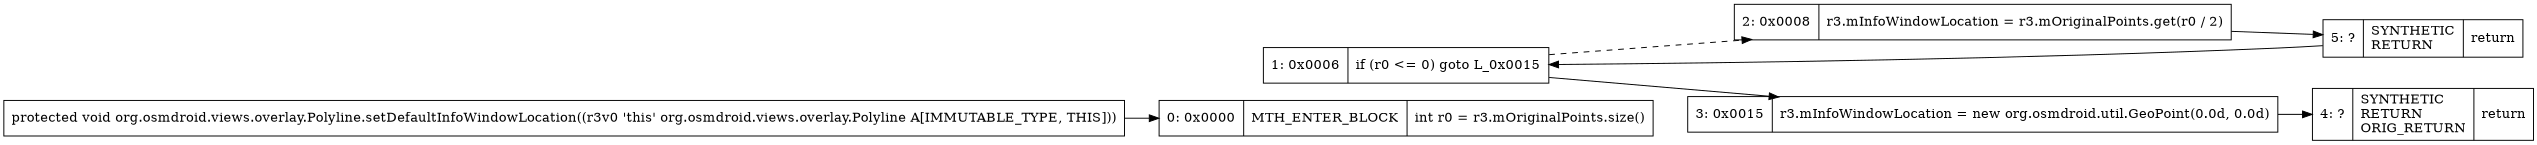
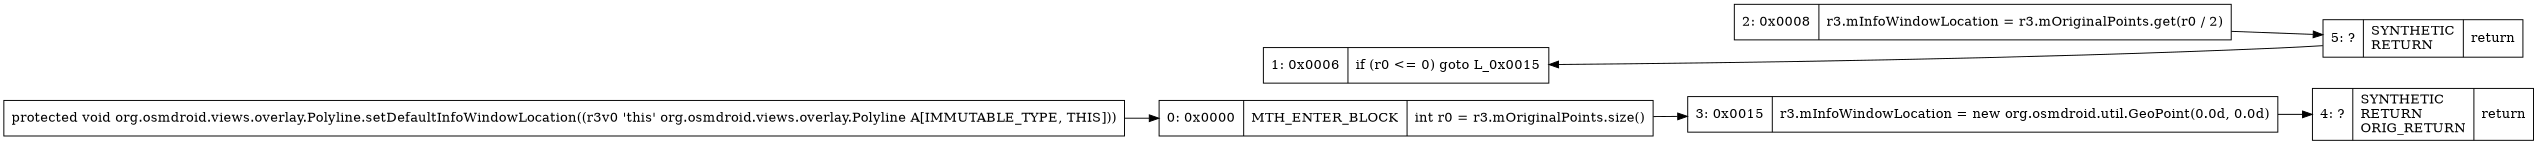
(1646, 47) -> none
(1659, 87) -> (1665, 116)
